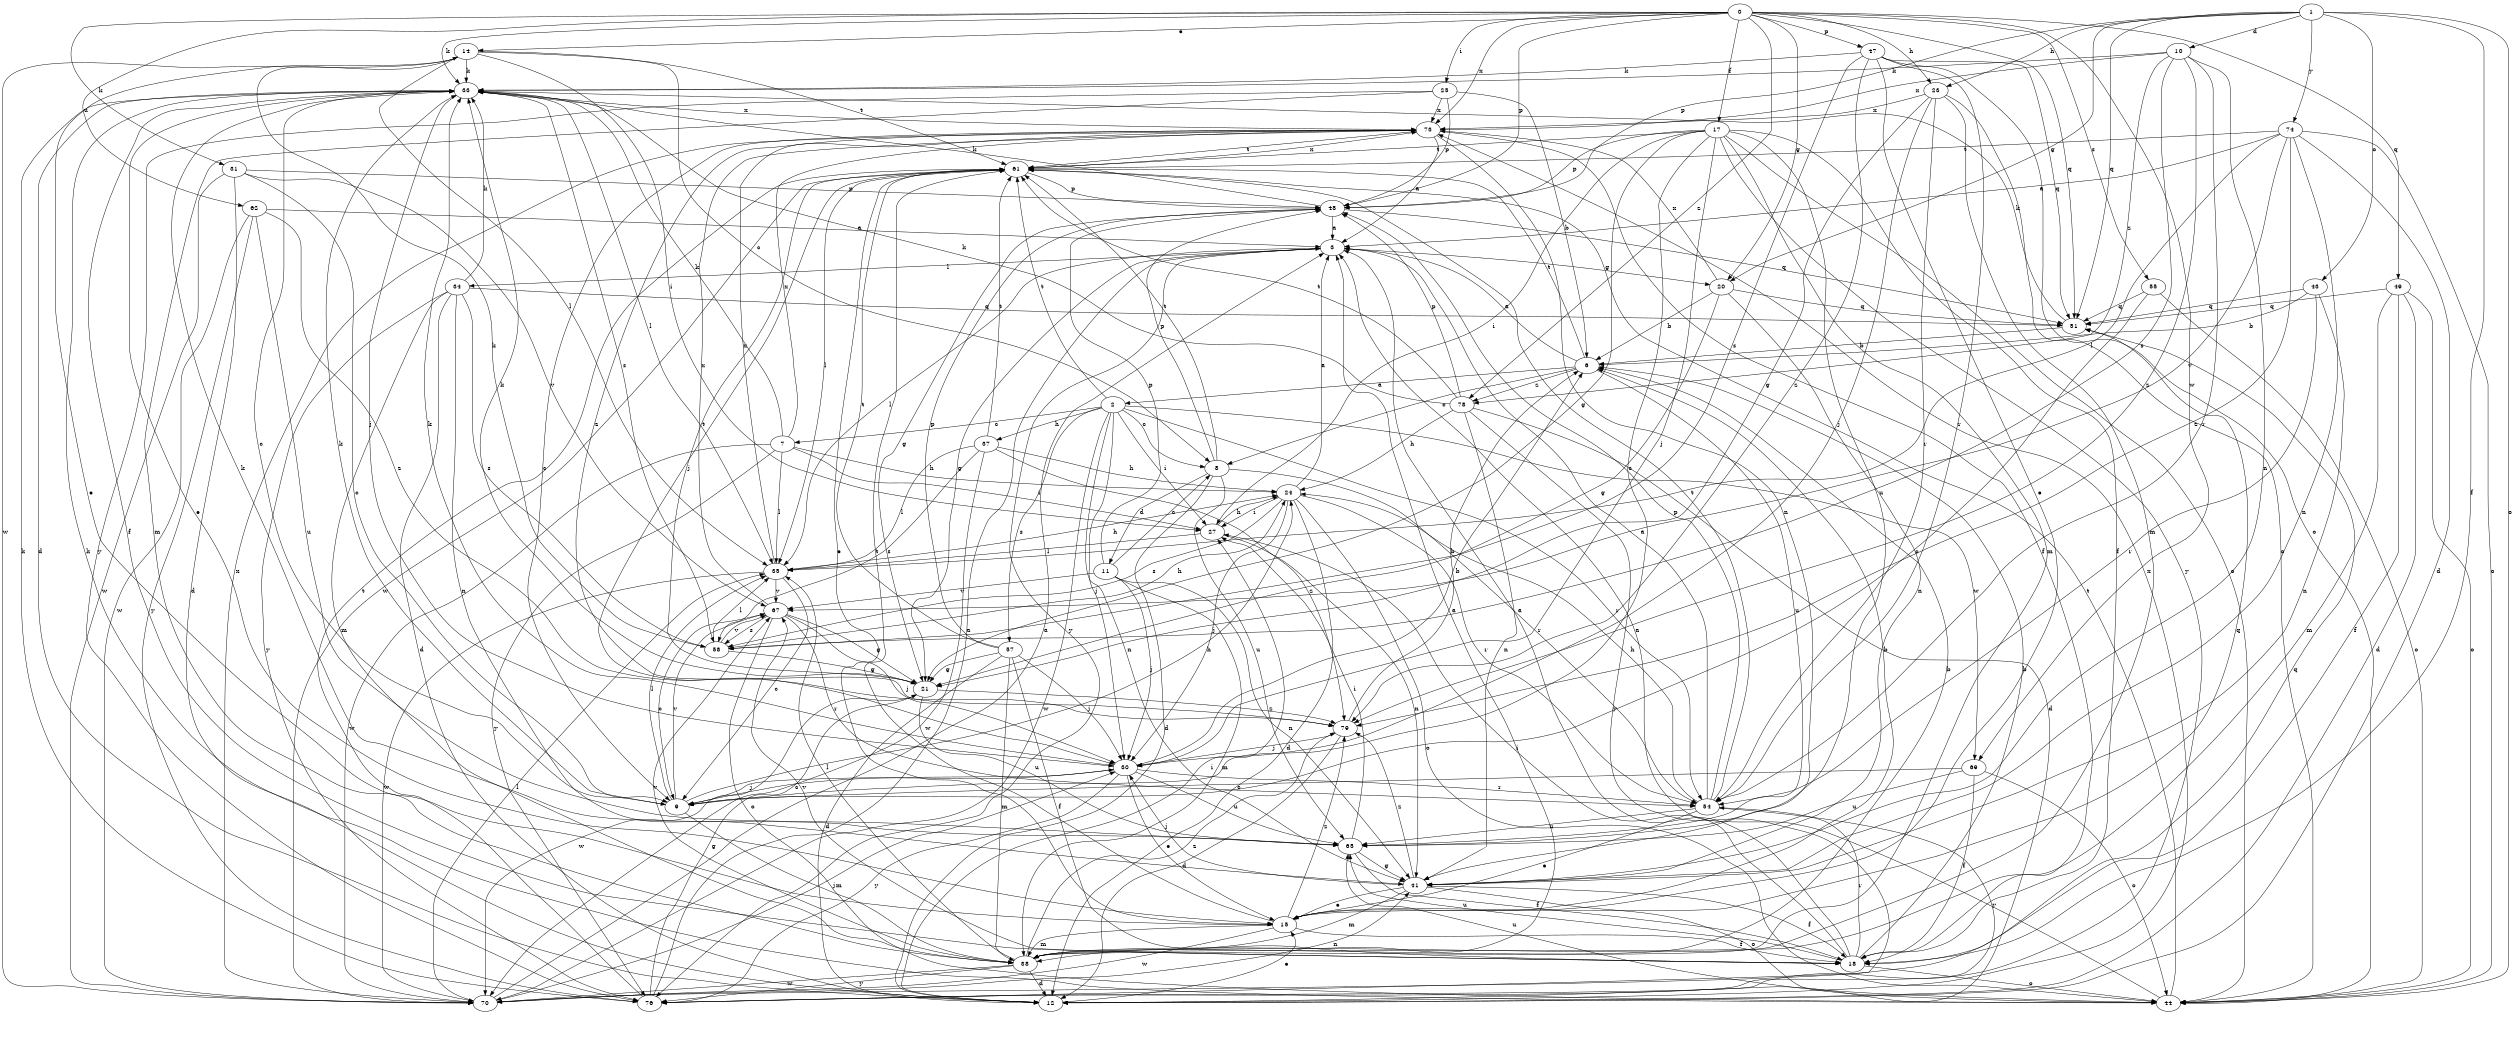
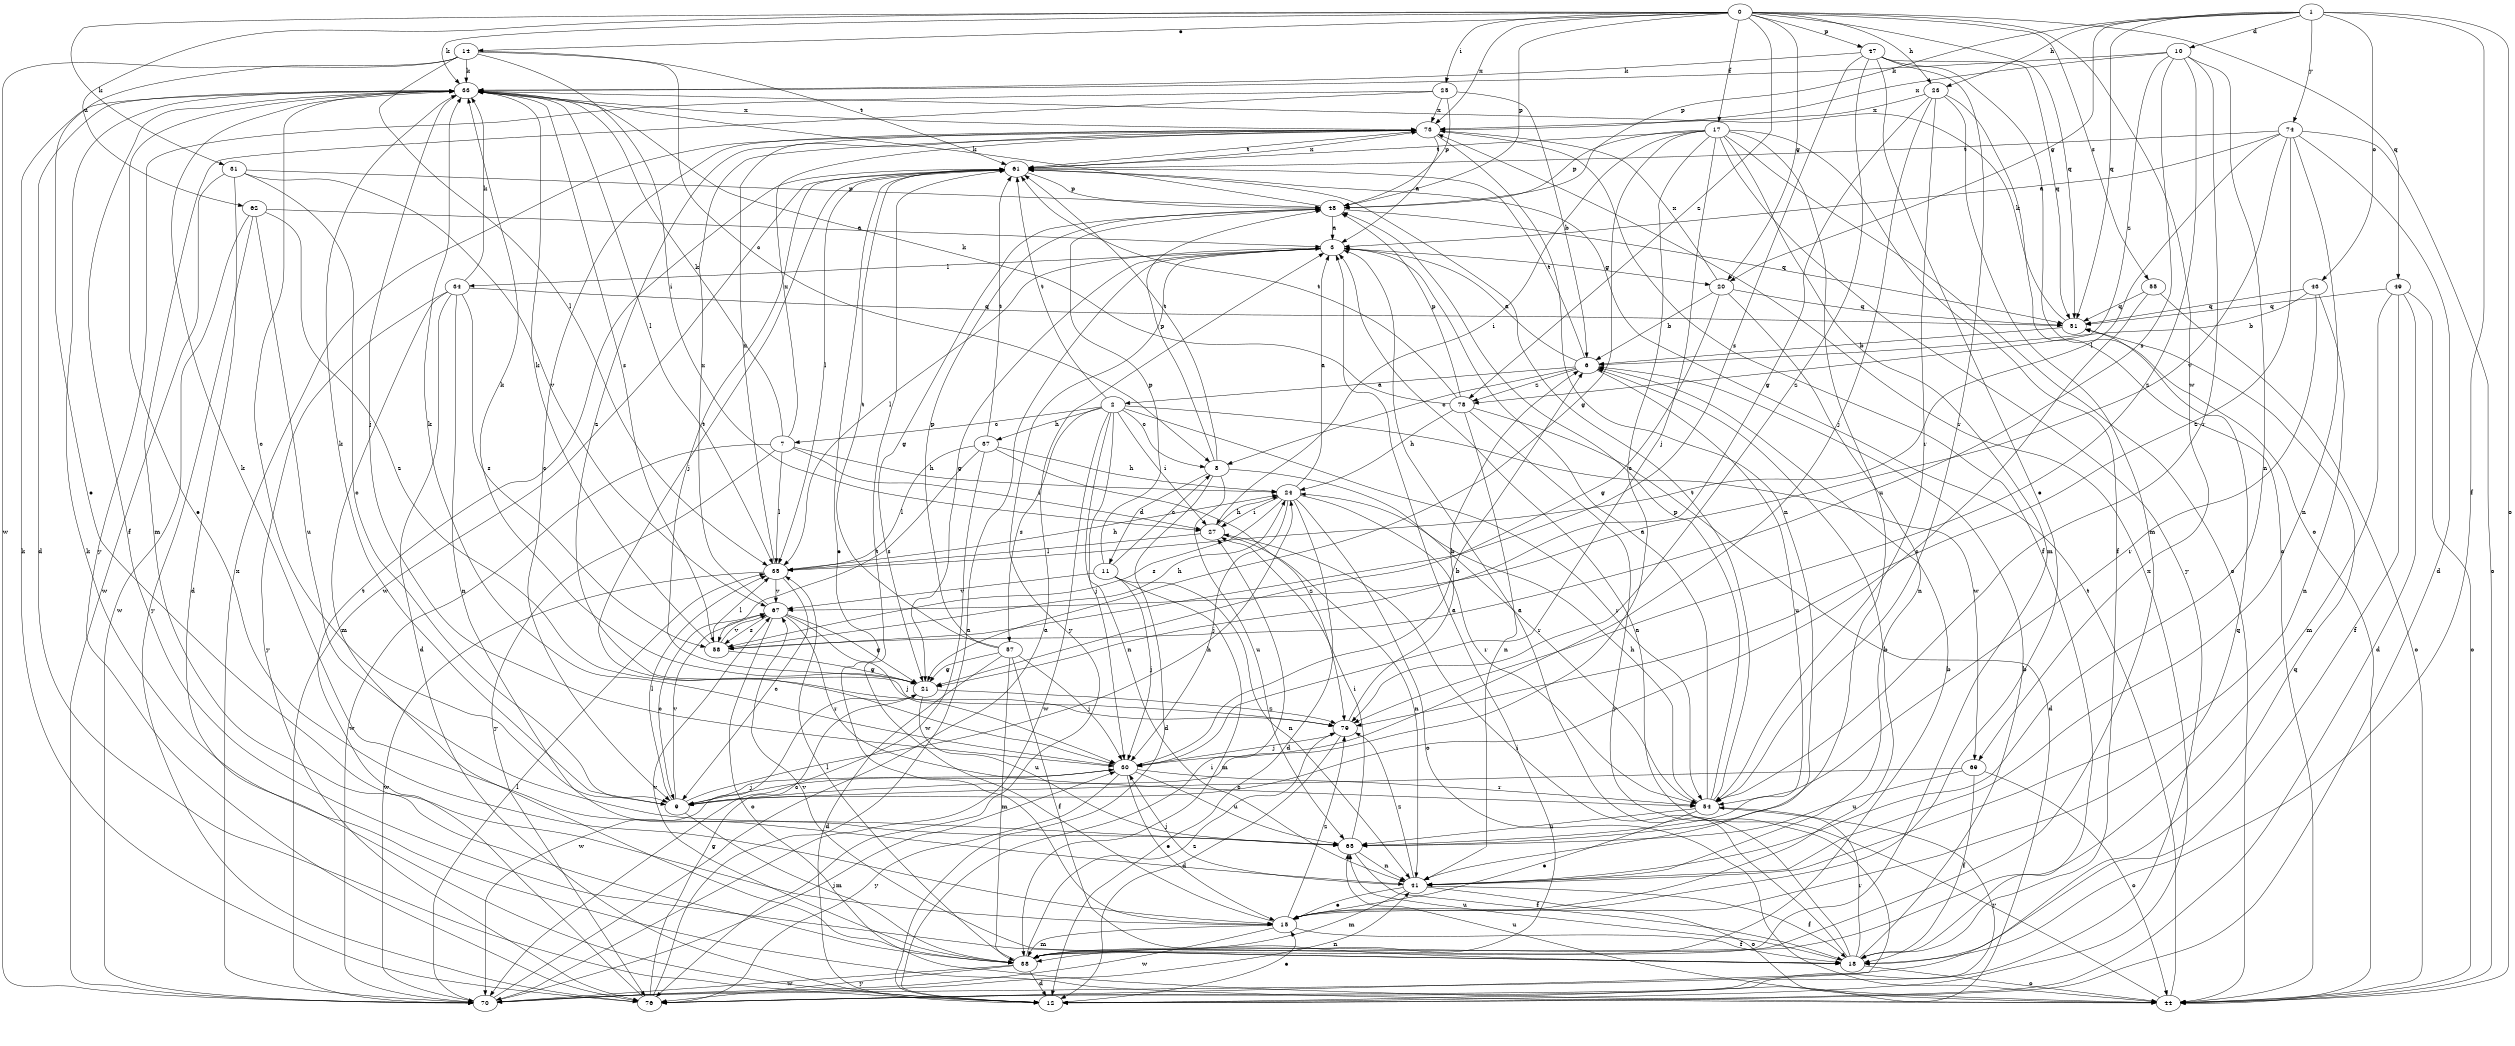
(463, 267) -> (537, 377)
(1387, 866) -> (1387, 866)
